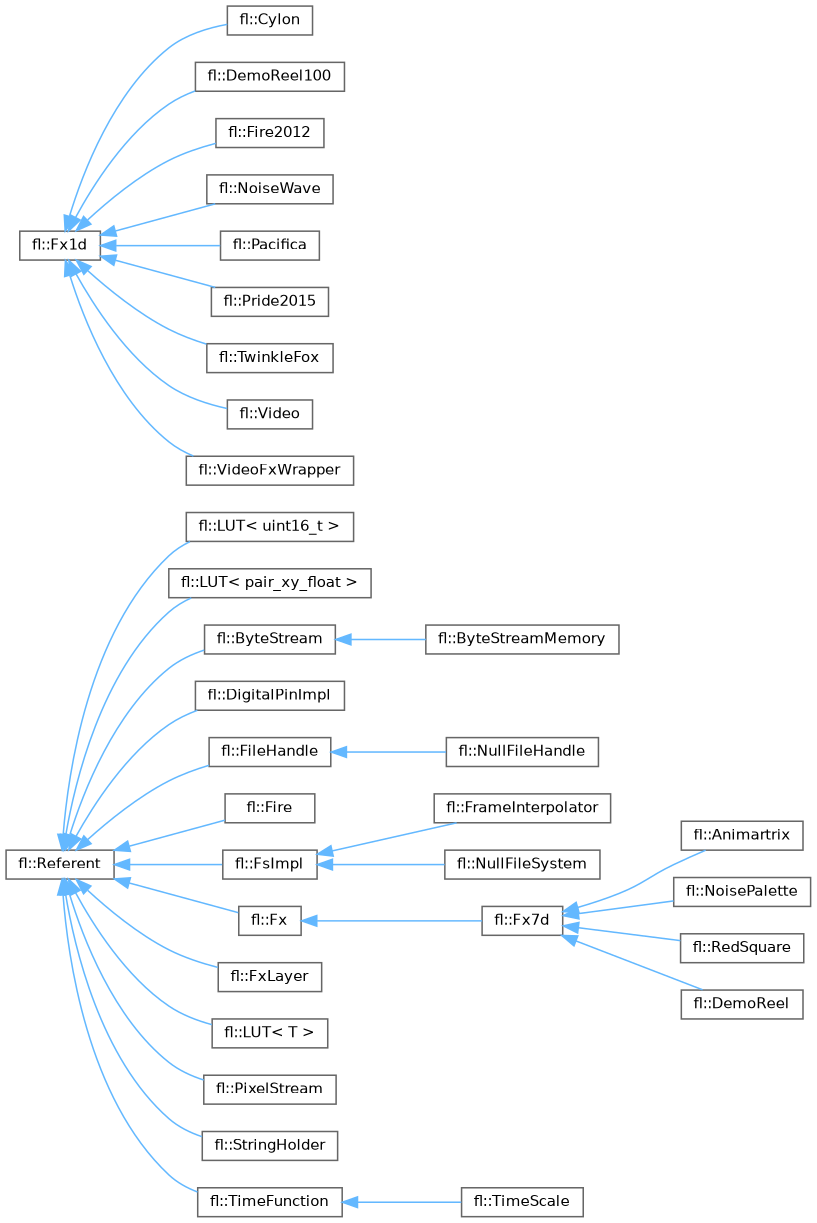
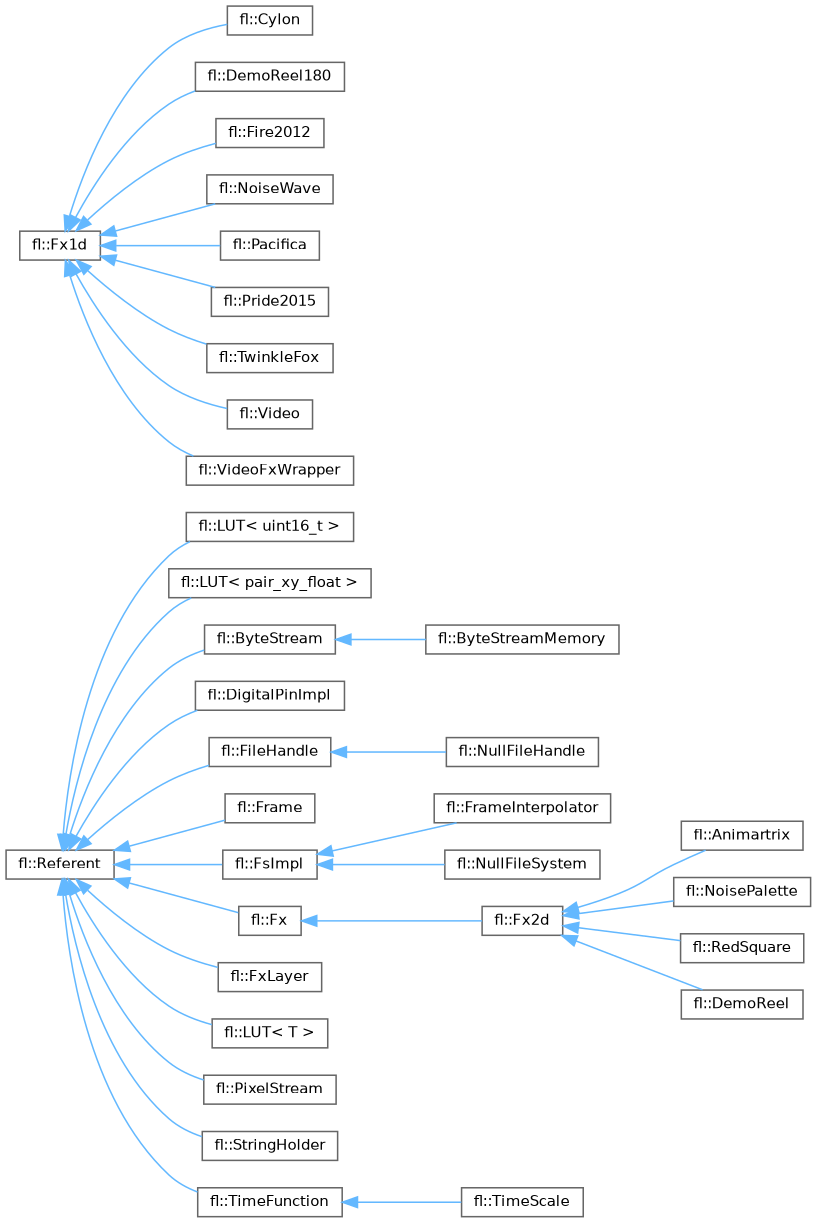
(270, 77) -> (270, 77)
(270, 808) -> (270, 808)
(522, 921) -> (522, 921)
